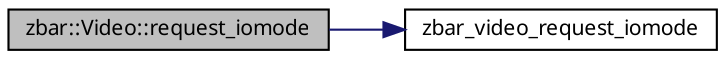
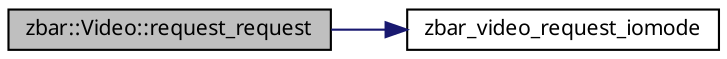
(169, 30) -> (170, 30)
